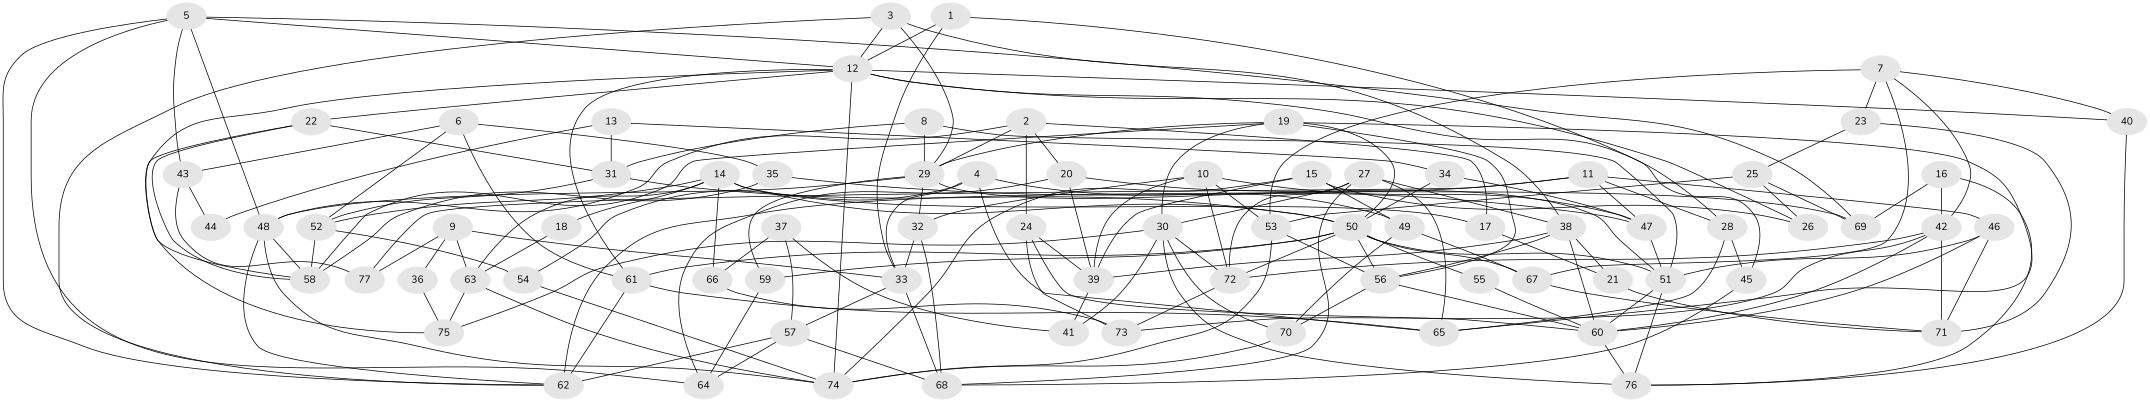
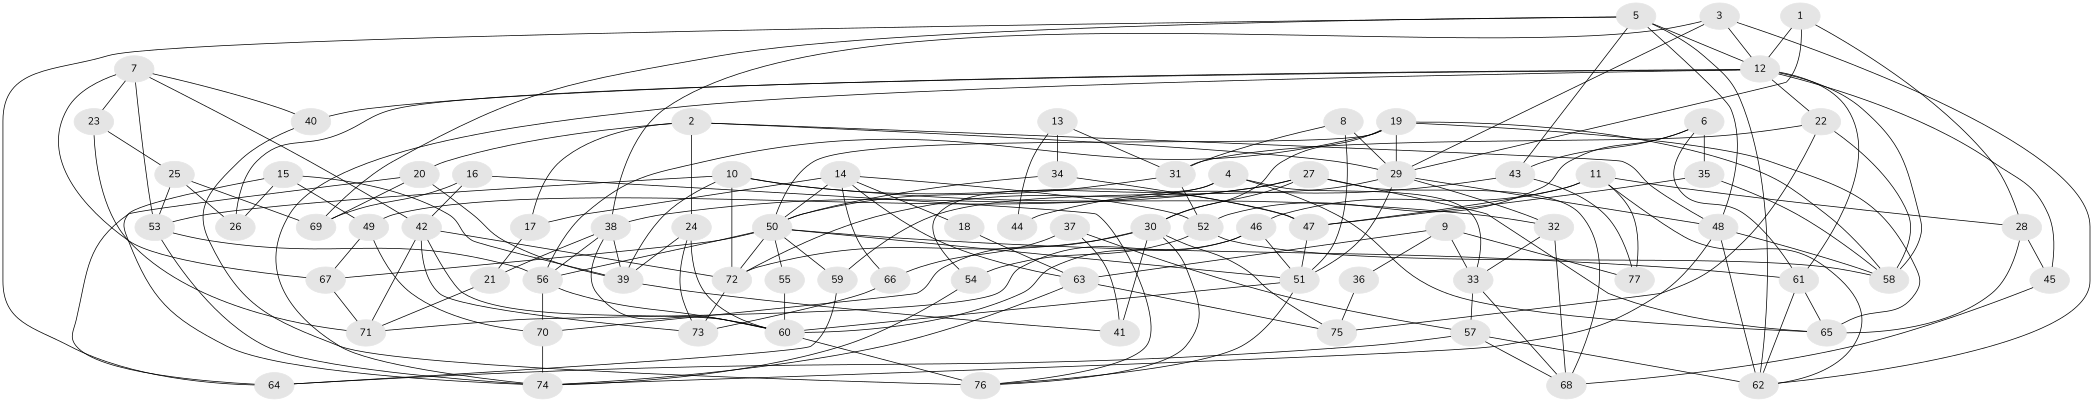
(883, 155) -> (1628, 120)
